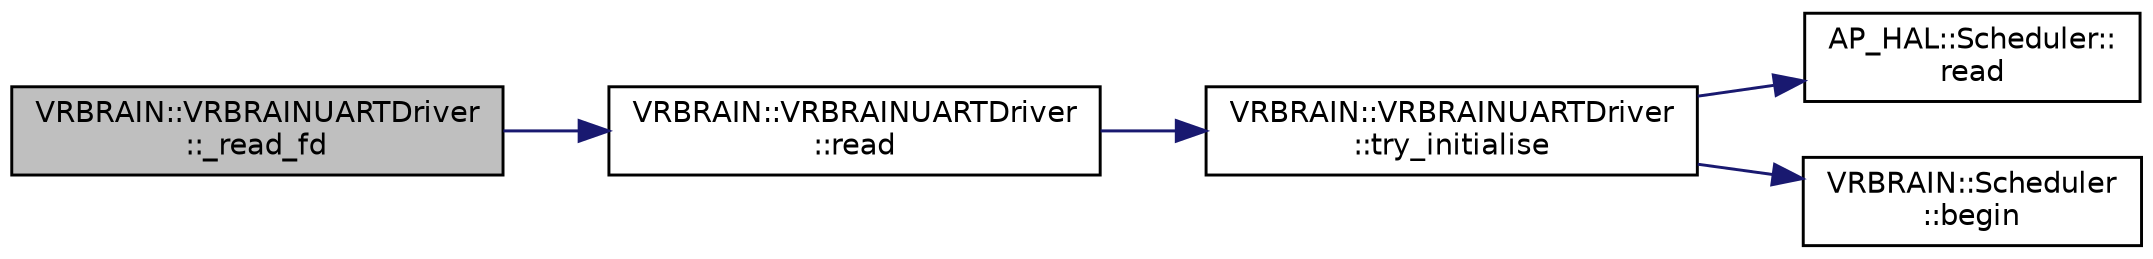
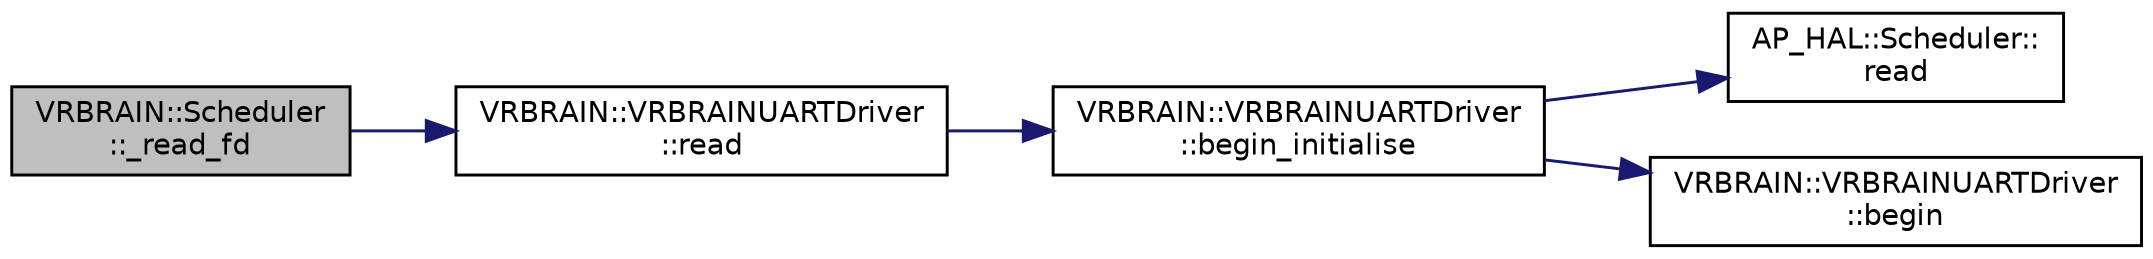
(257, 131) -> (181, 131)
(1452, 131) -> (1299, 131)
(1972, 202) -> (1896, 202)
